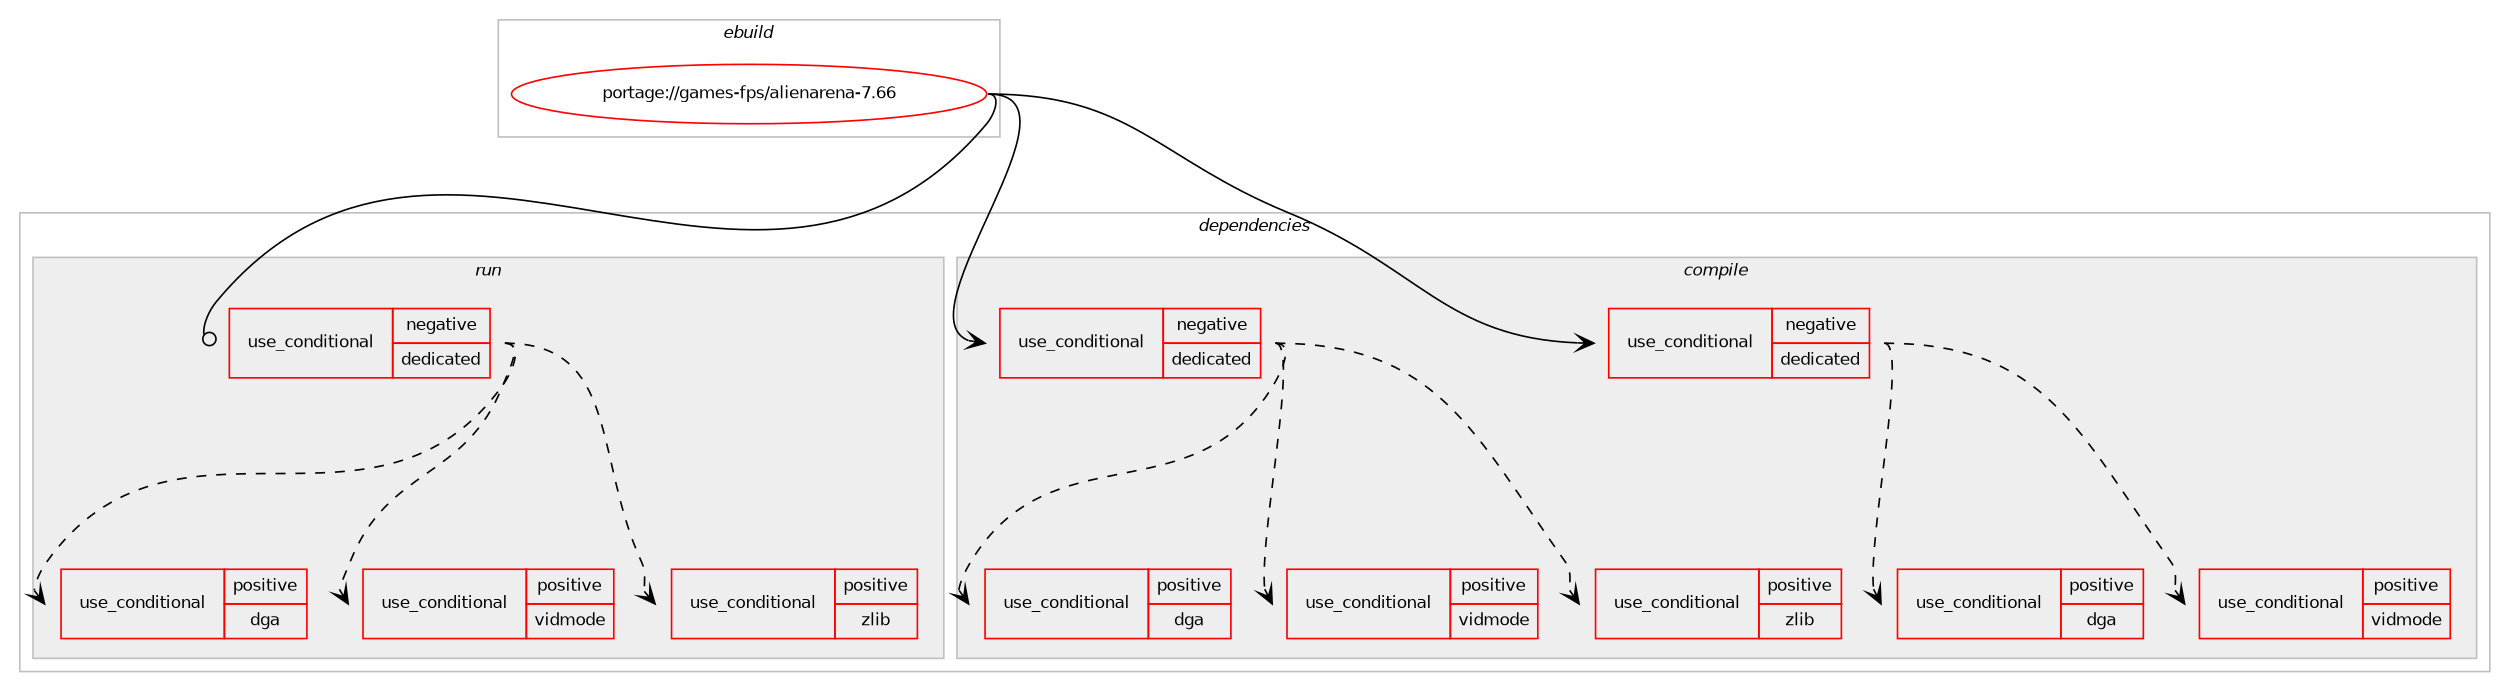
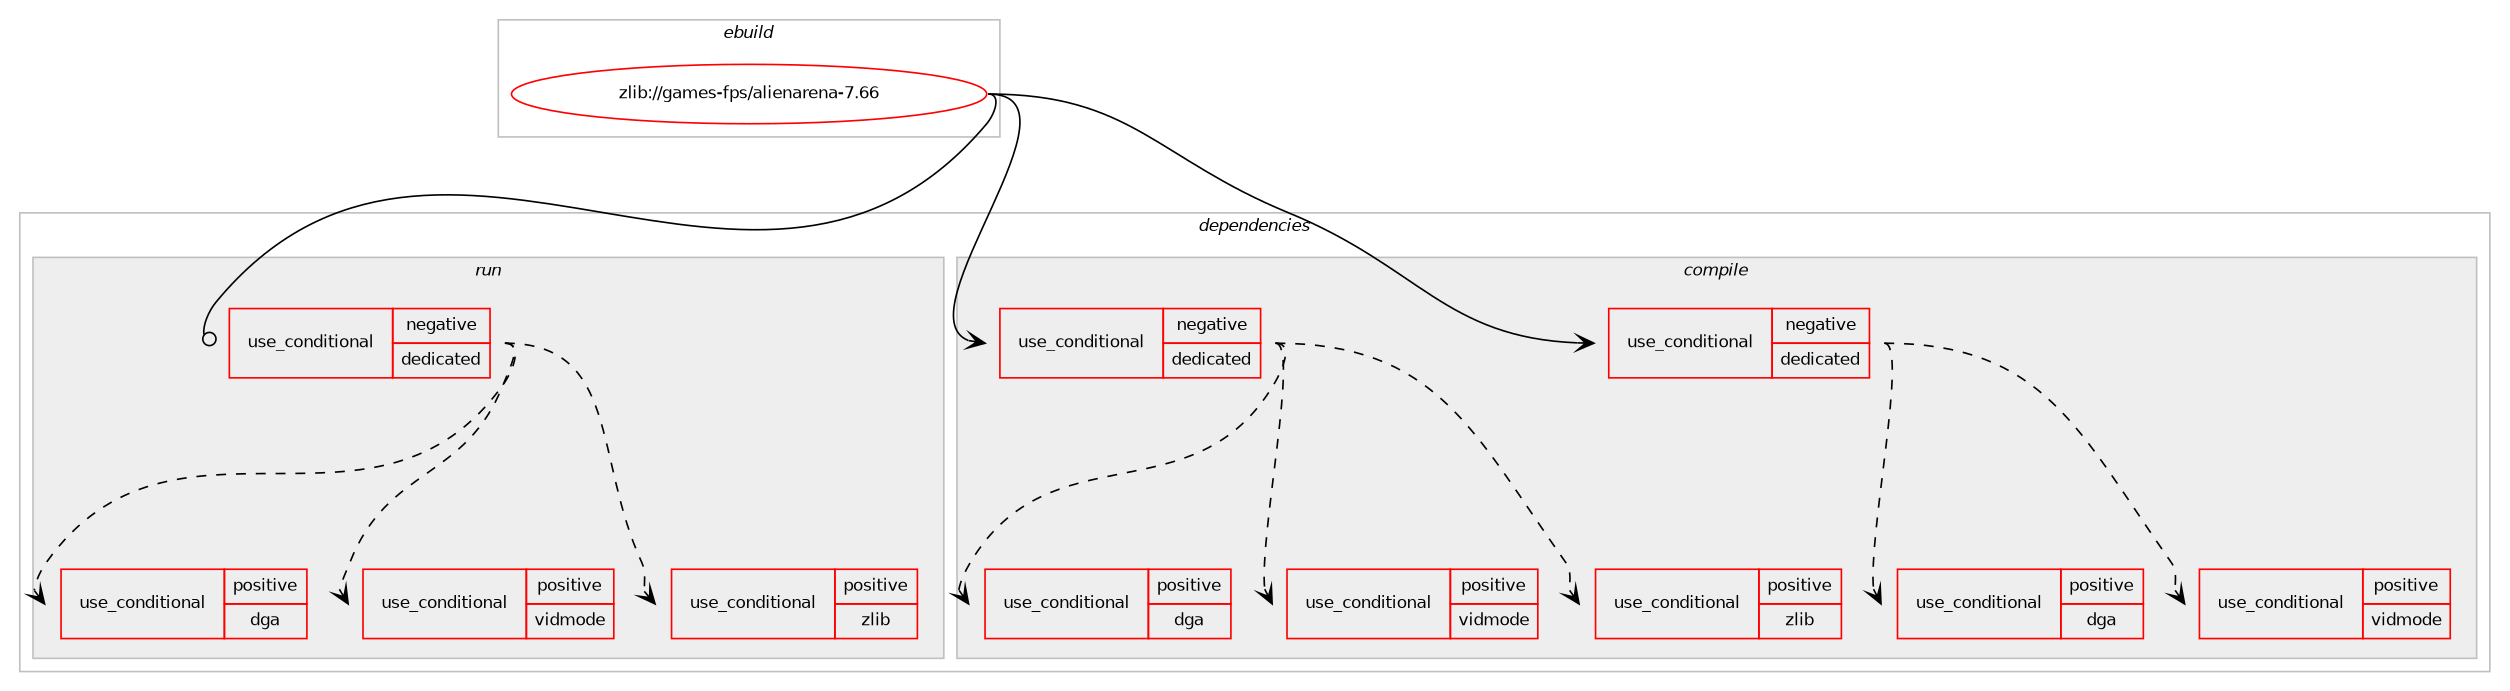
(749, 94) -> (749, 94)
